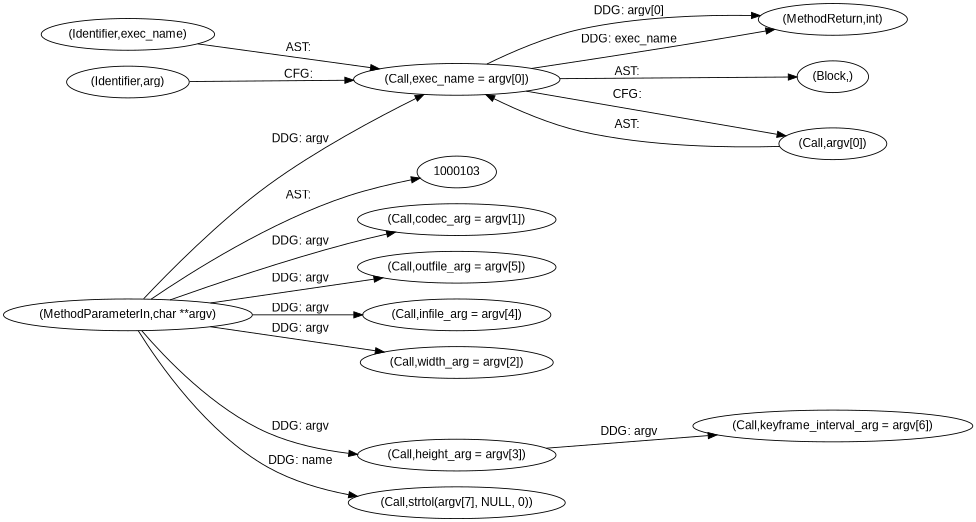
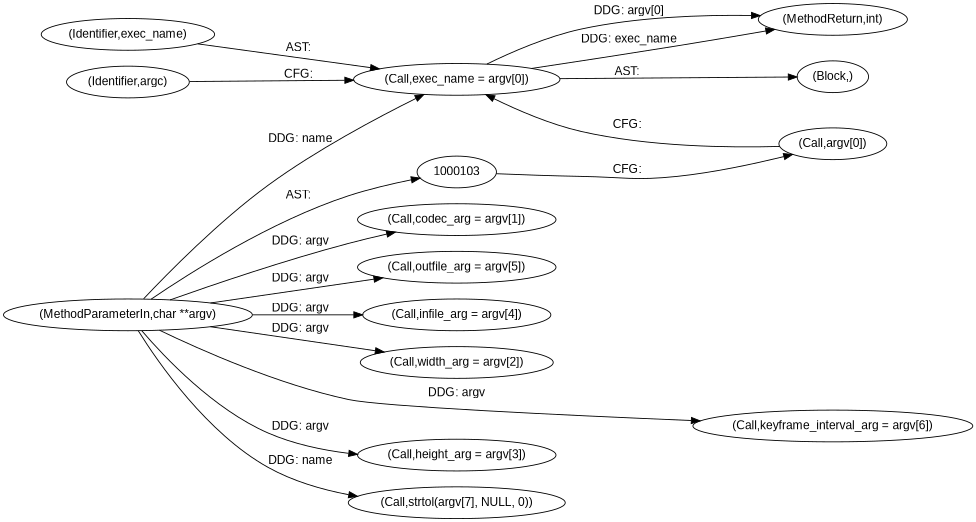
(128, 82) -> (128, 82)
(652, 113) -> (641, 179)
(629, 125) -> (629, 125)
(300, 139) -> (300, 139)
(627, 442) -> (419, 407)
